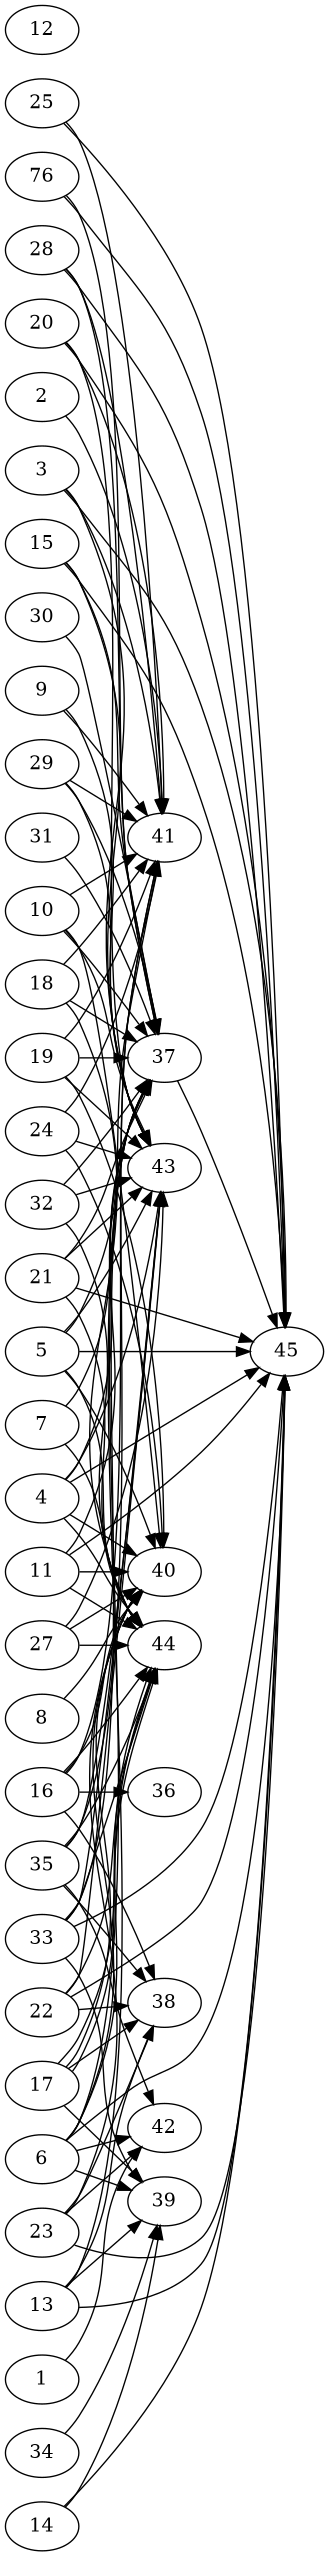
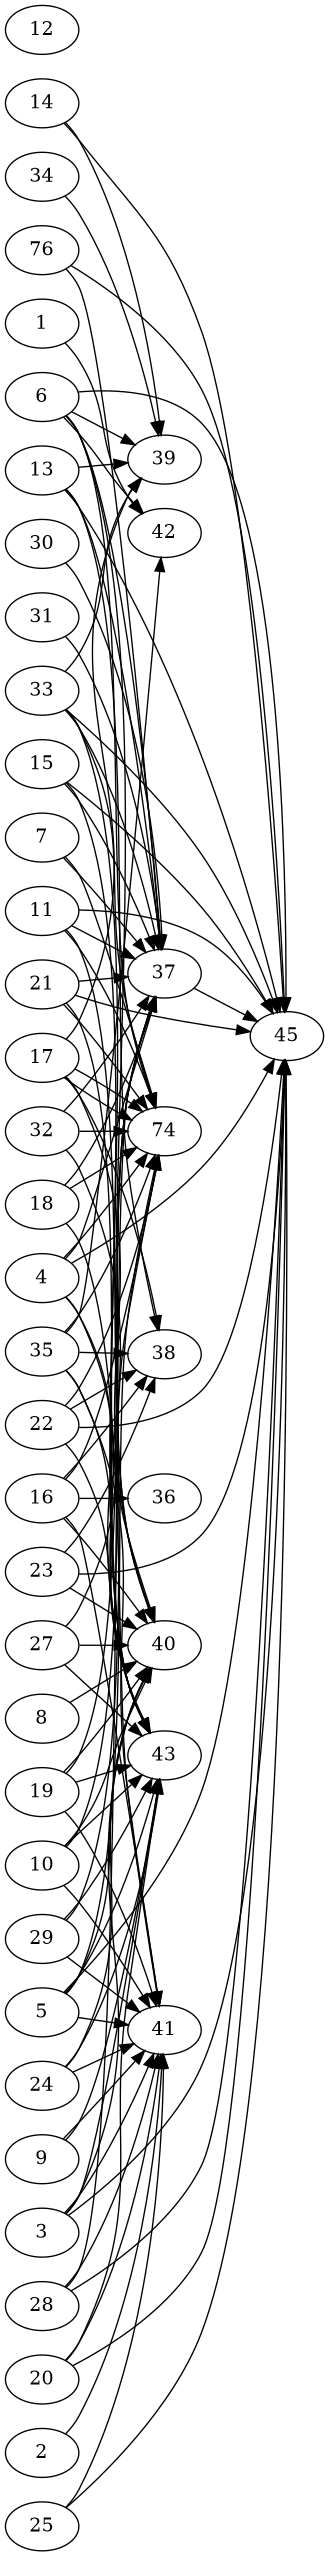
(165, 1645) -> (165, 1131)
none -> (114, 1950)
(98, 2185) -> none
